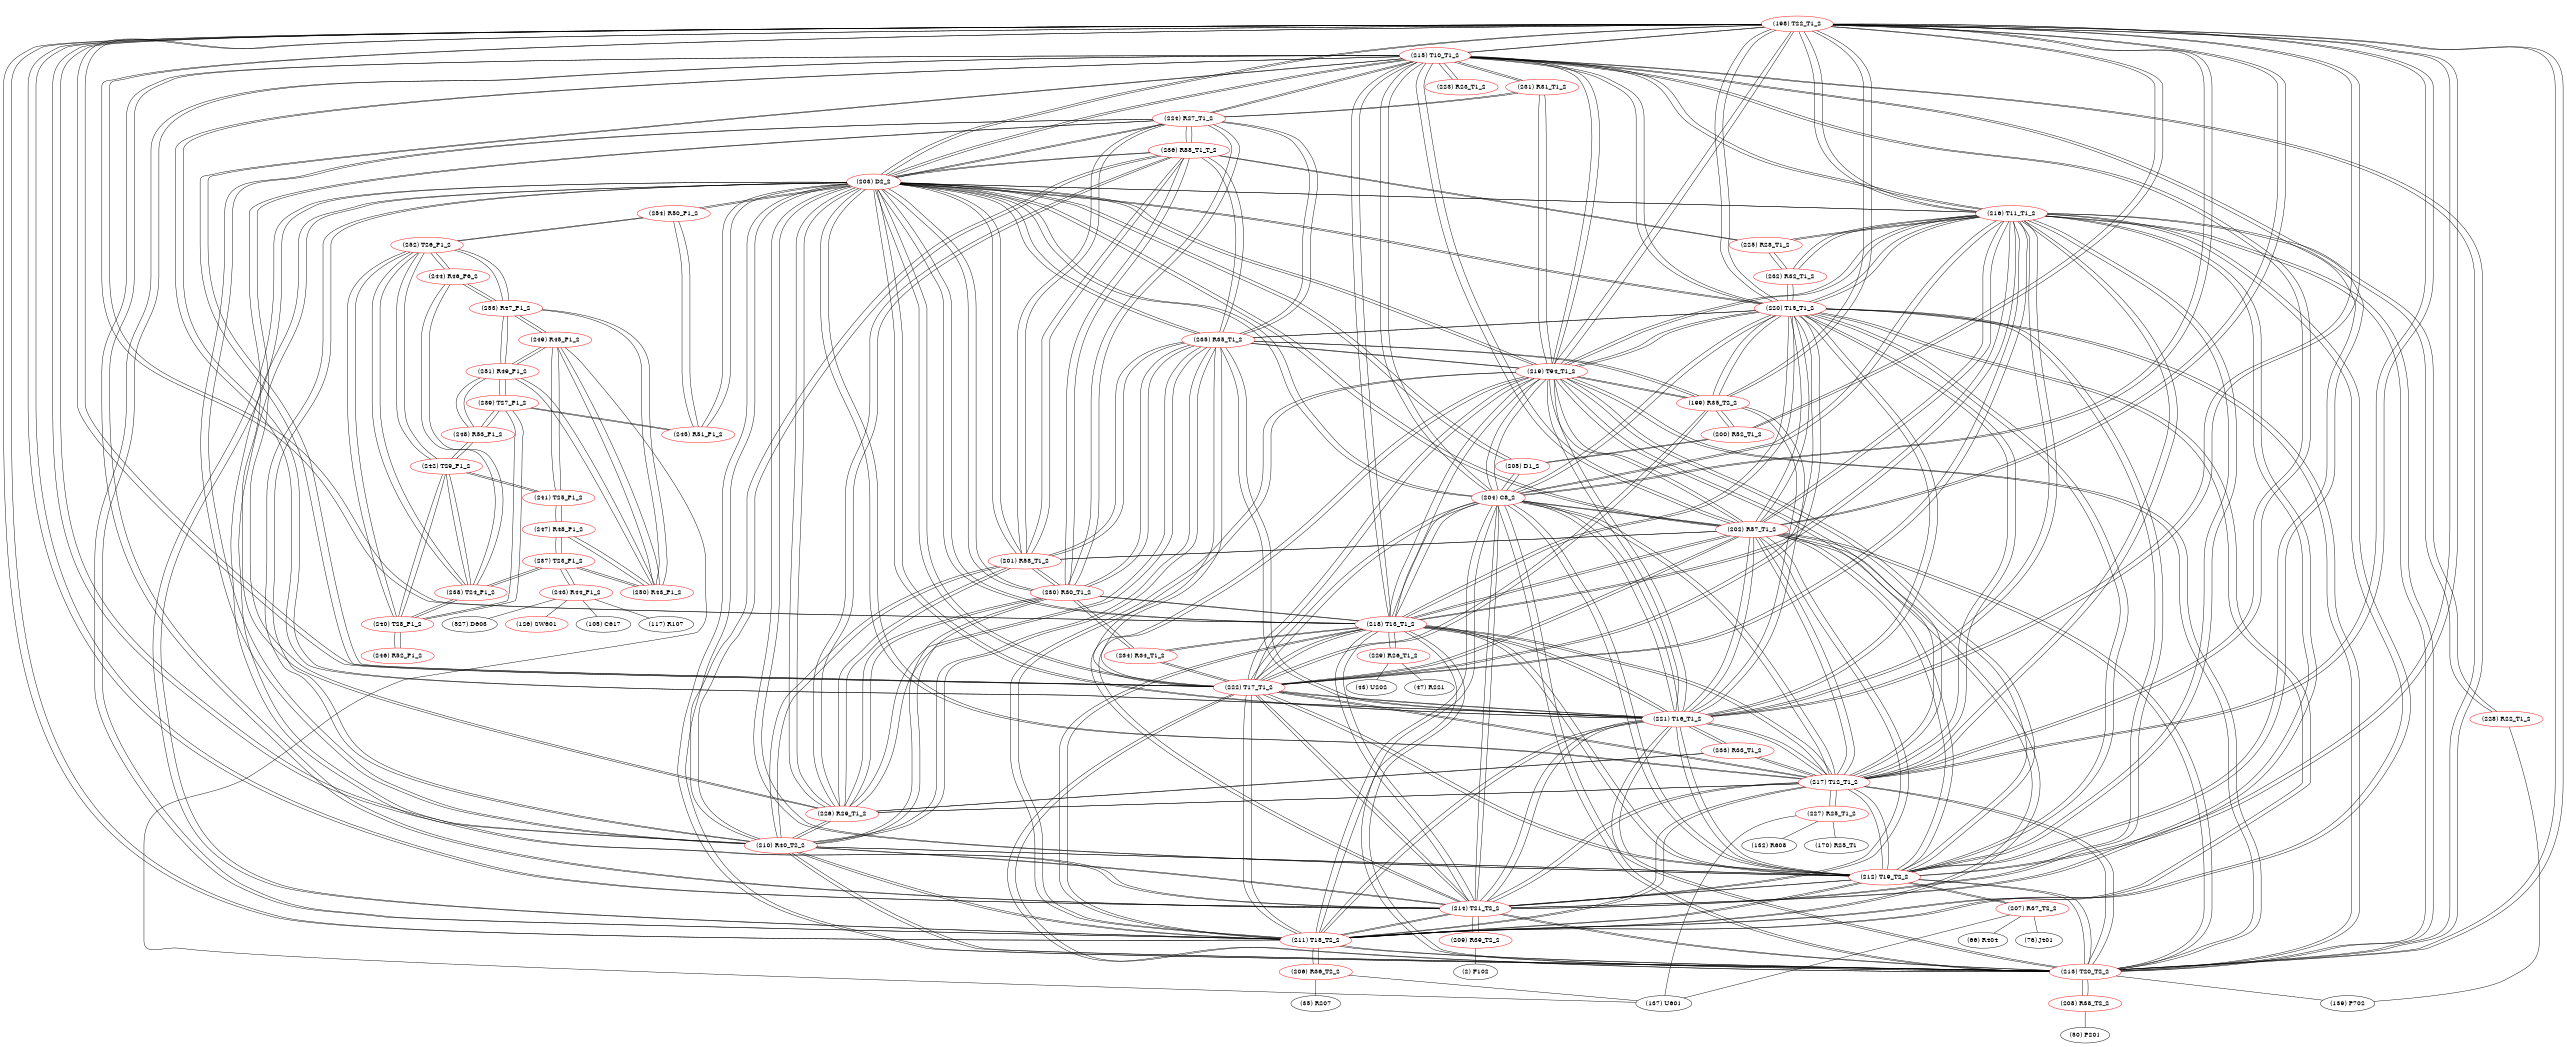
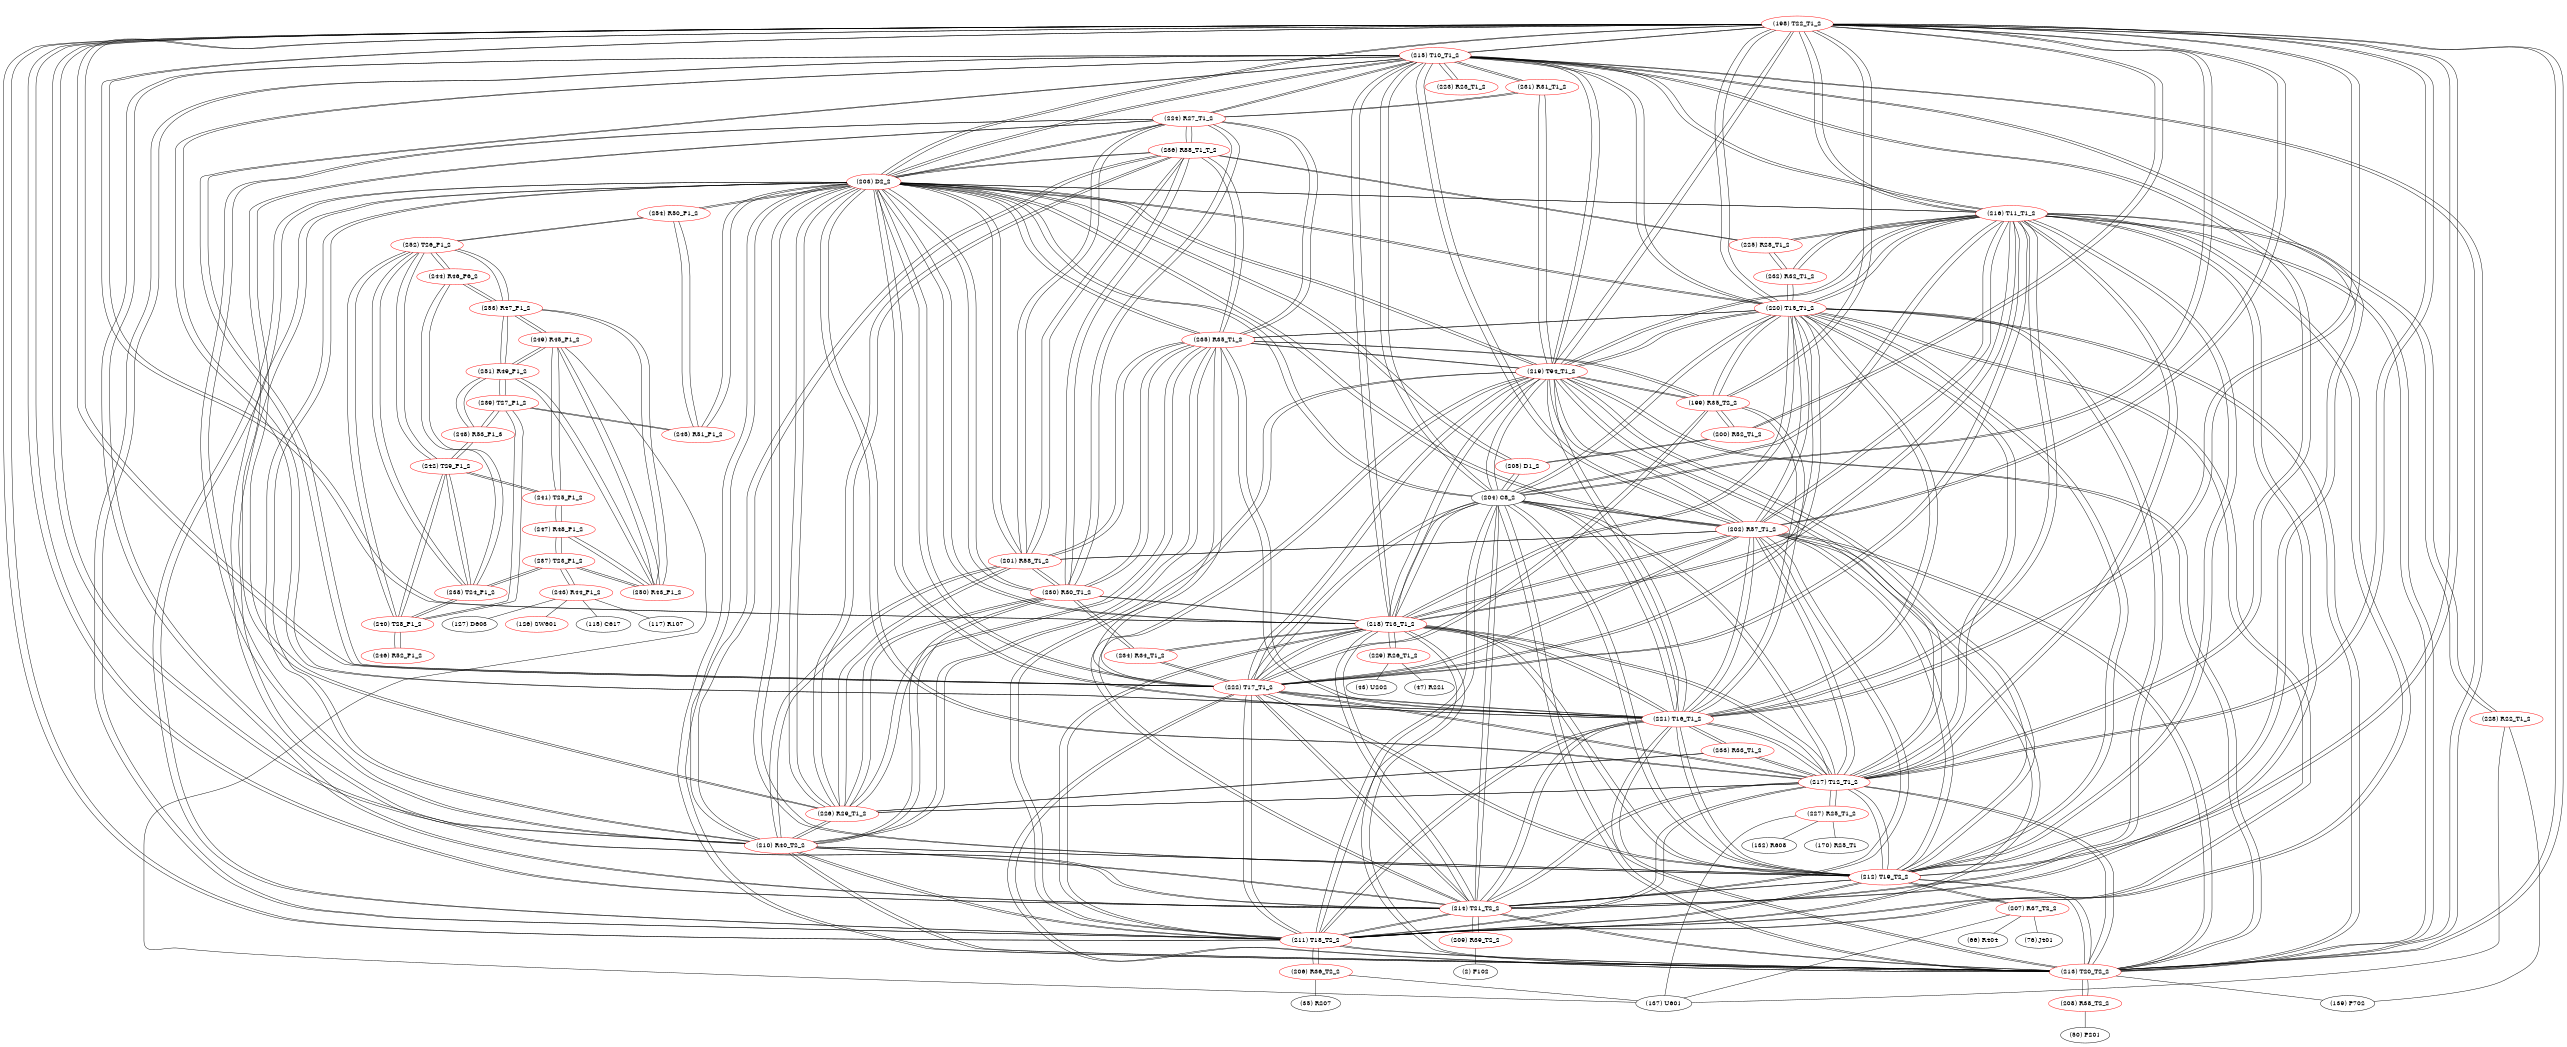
(478, 435) -> (478, 435)
(1498, 498) -> (1498, 498)
(470, 624) -> (470, 624)
(603, 624) -> (603, 624)
none -> (2205, 982)
